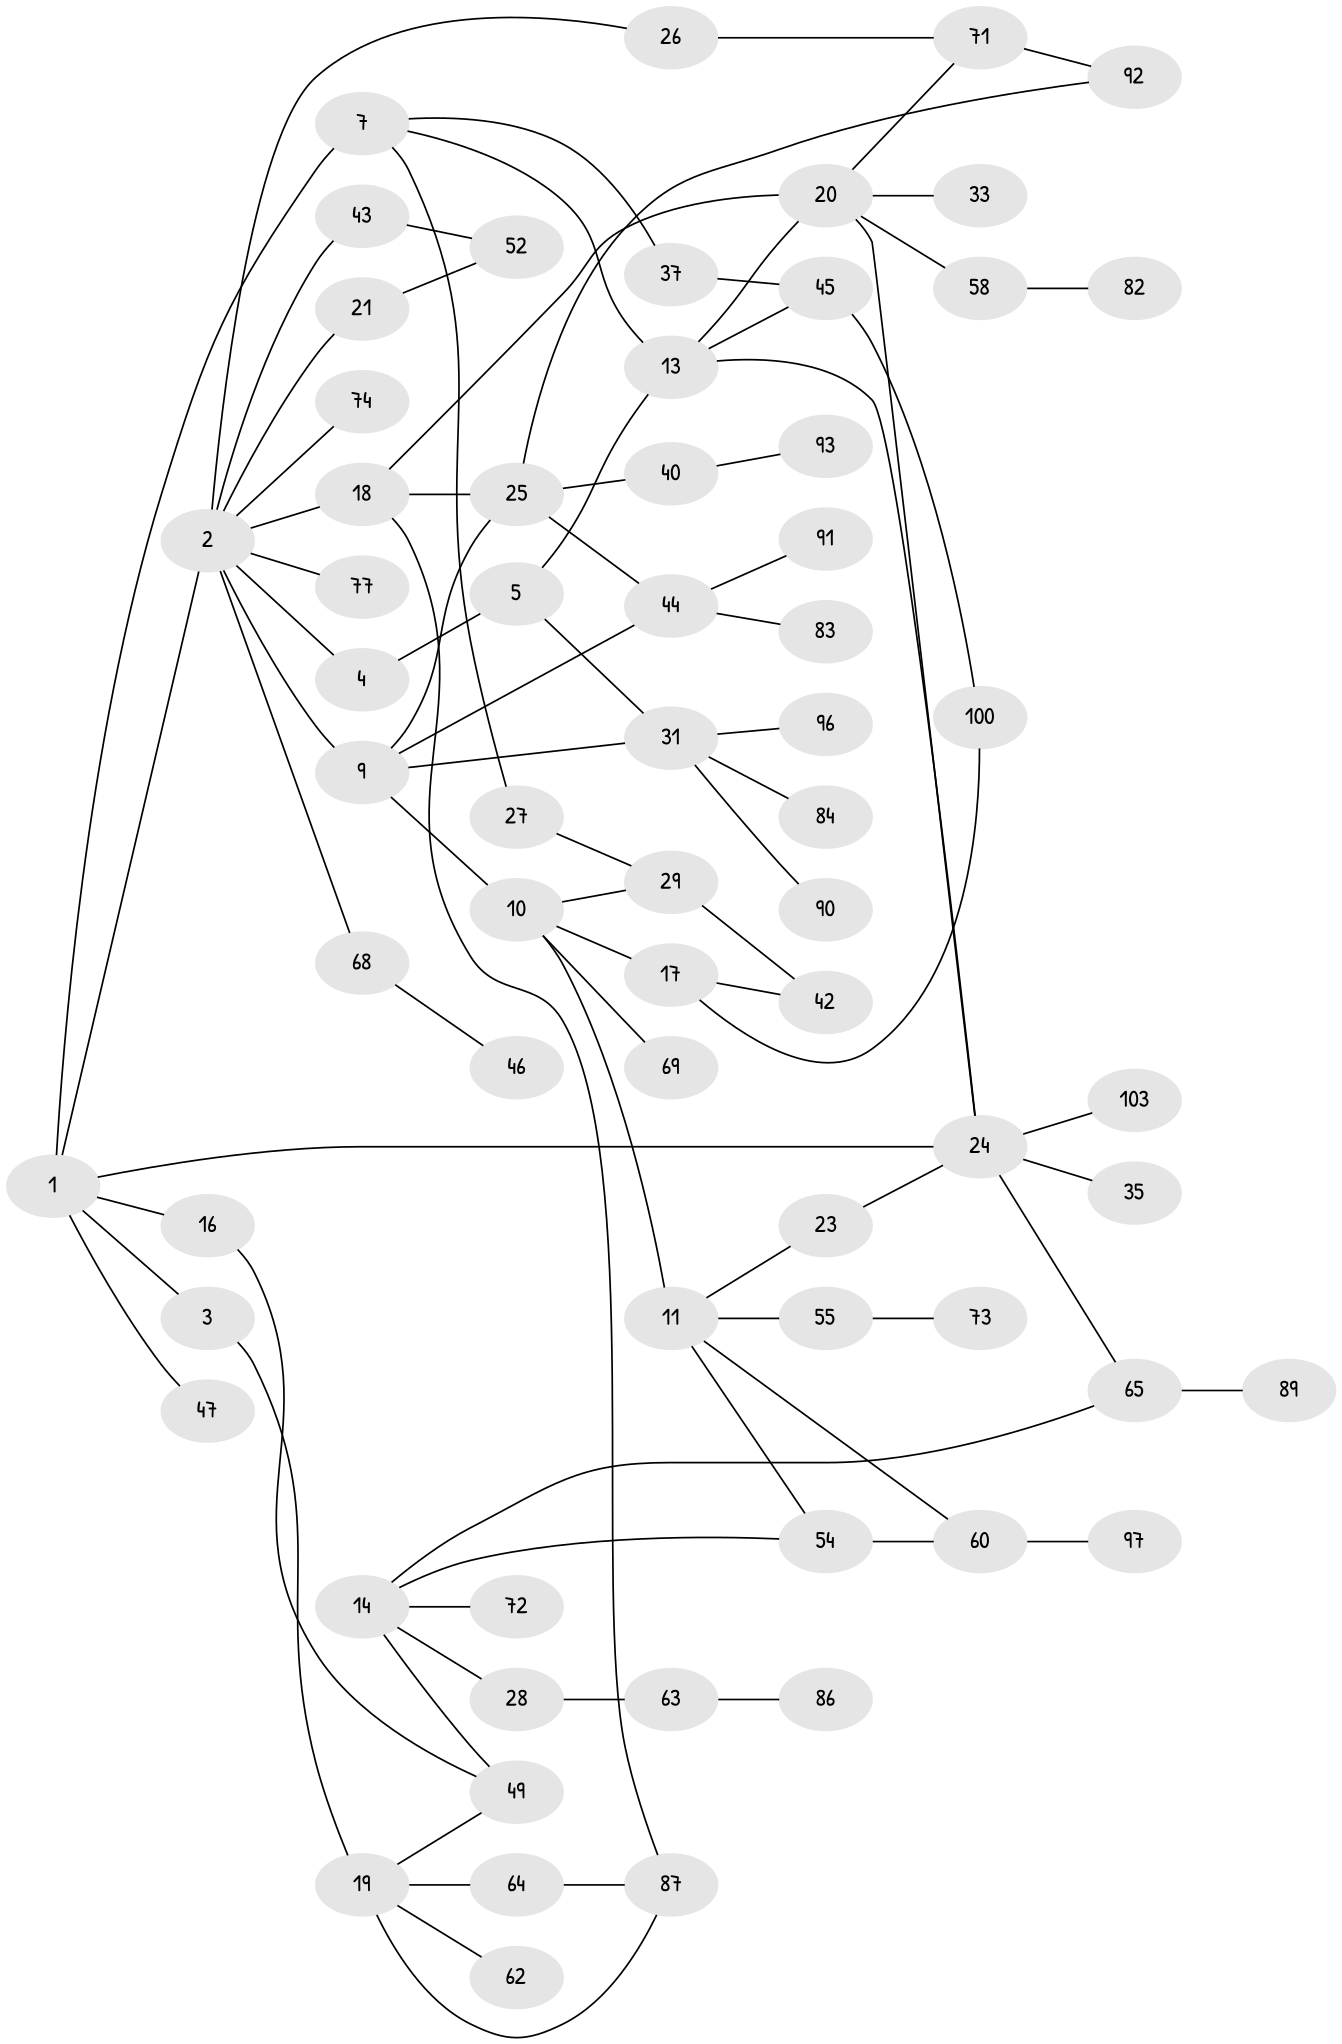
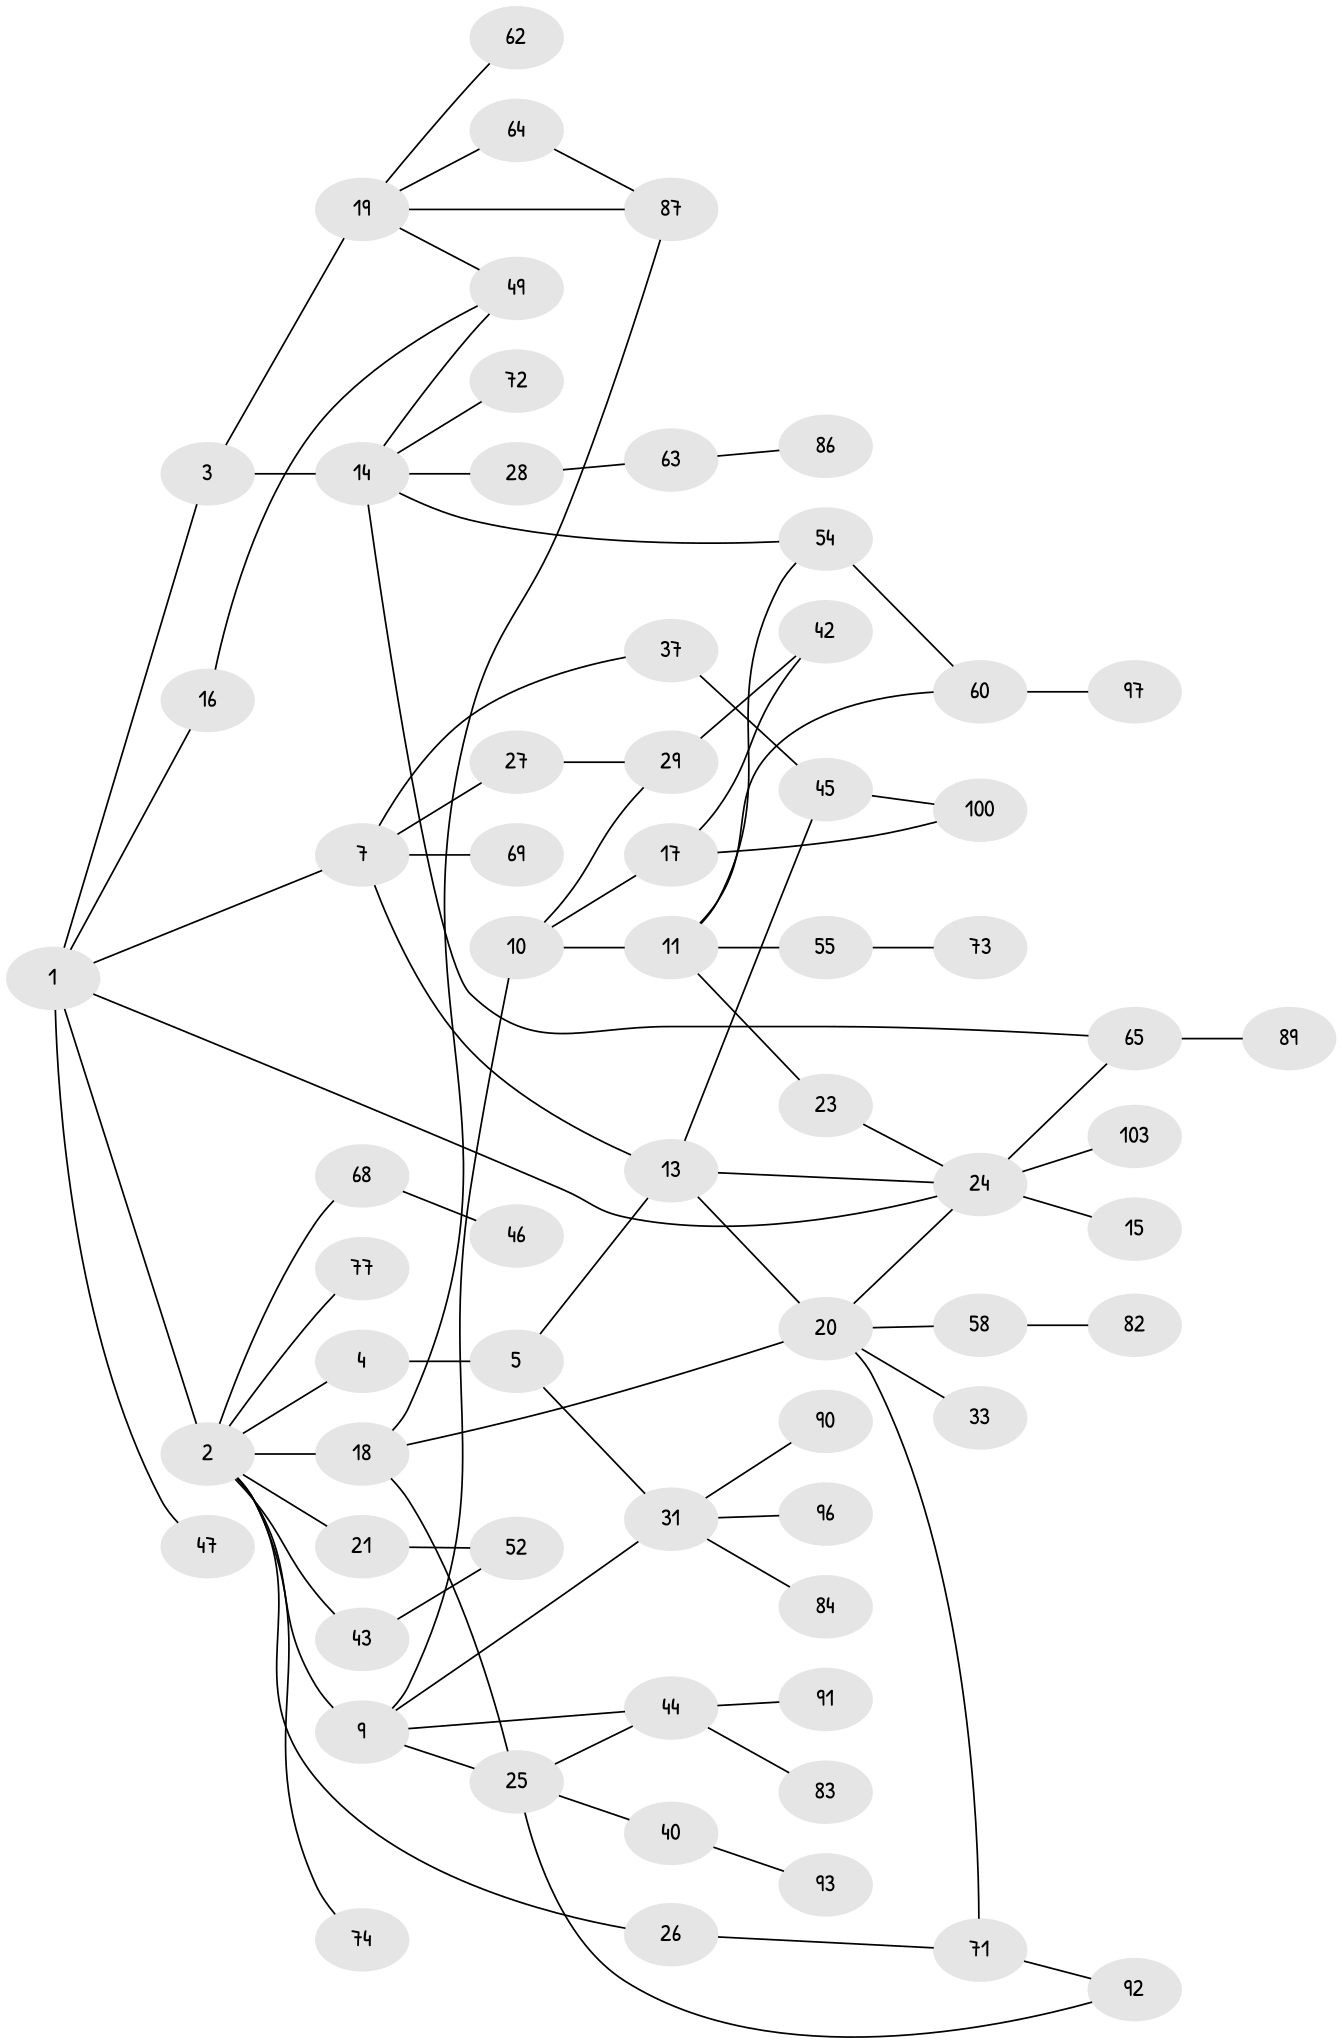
none -> (273, 474)
(594, 989) -> (440, 855)
(1135, 1193) -> (1135, 1229)
